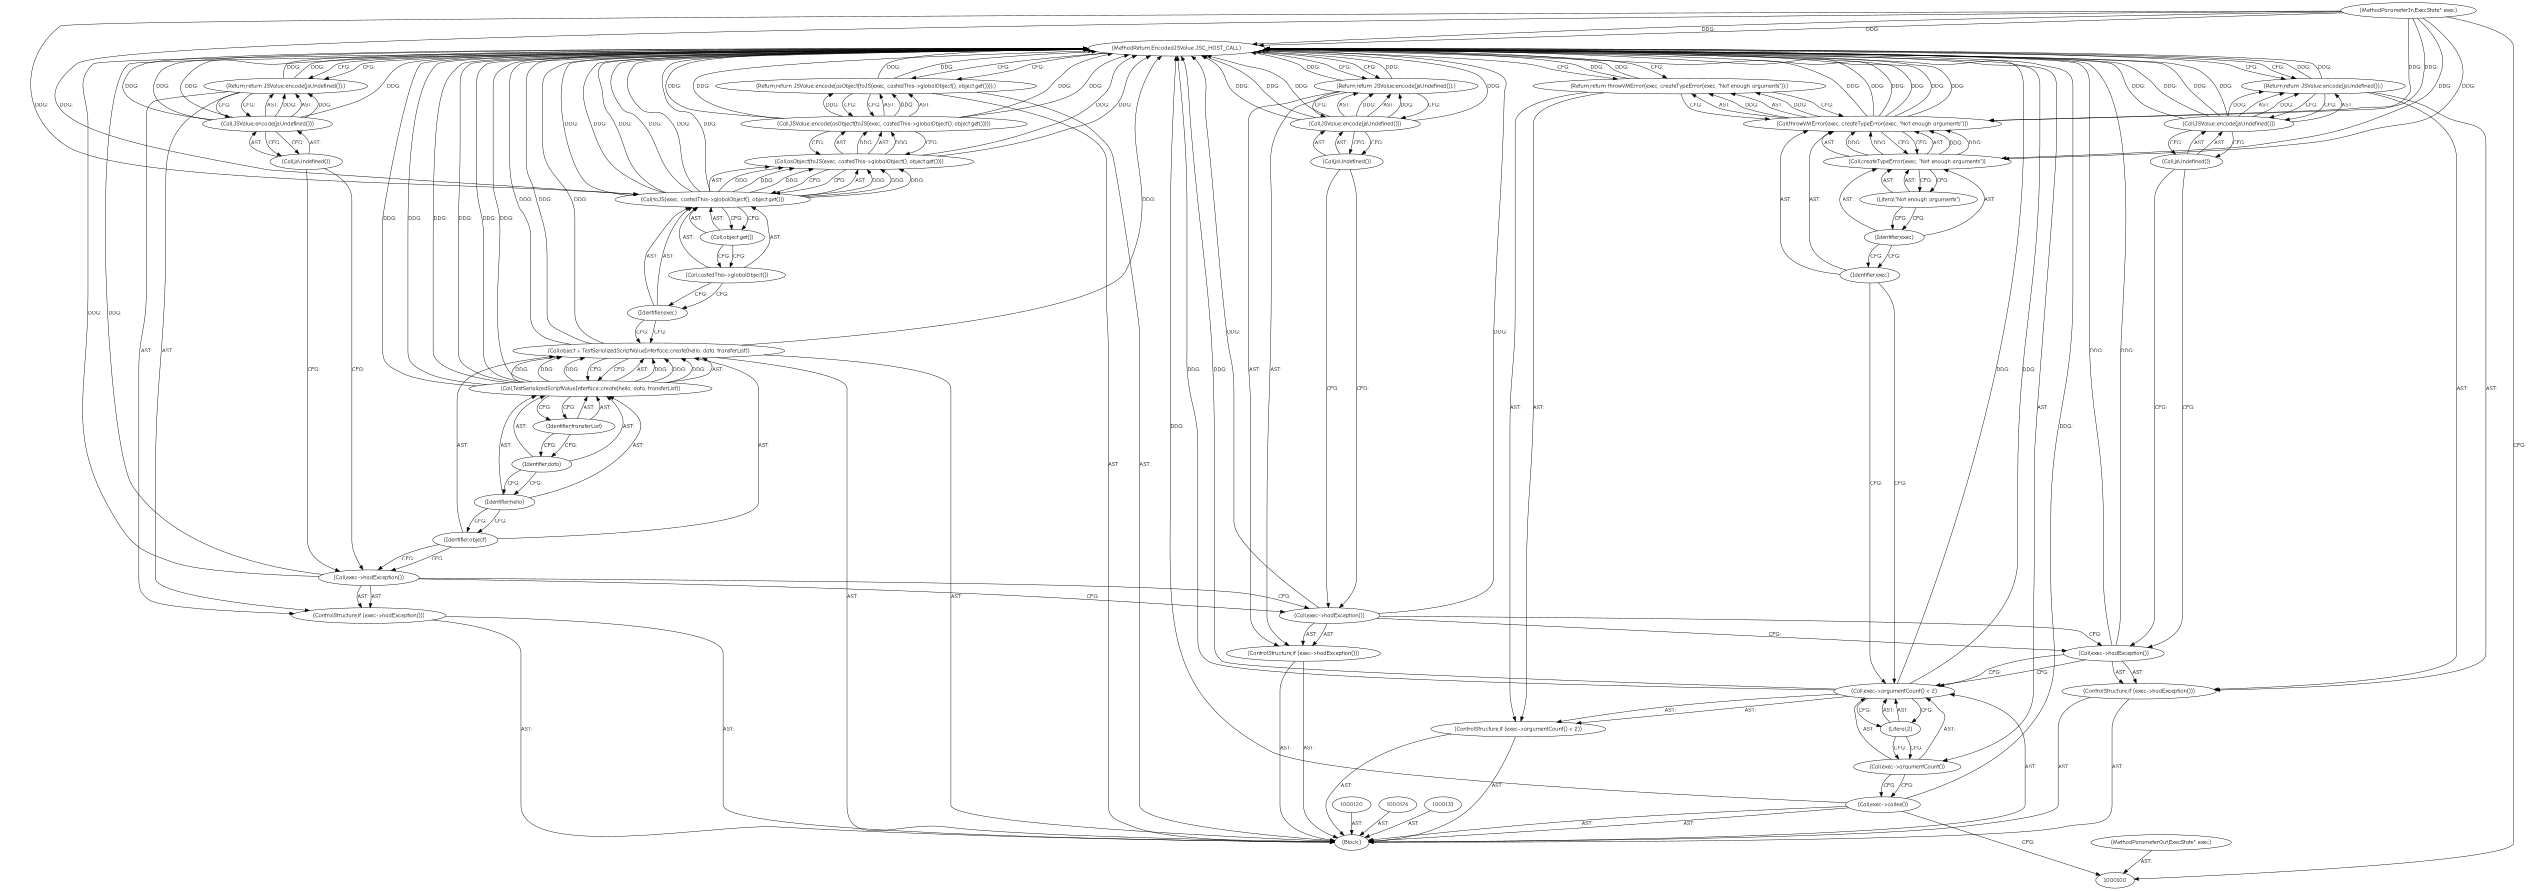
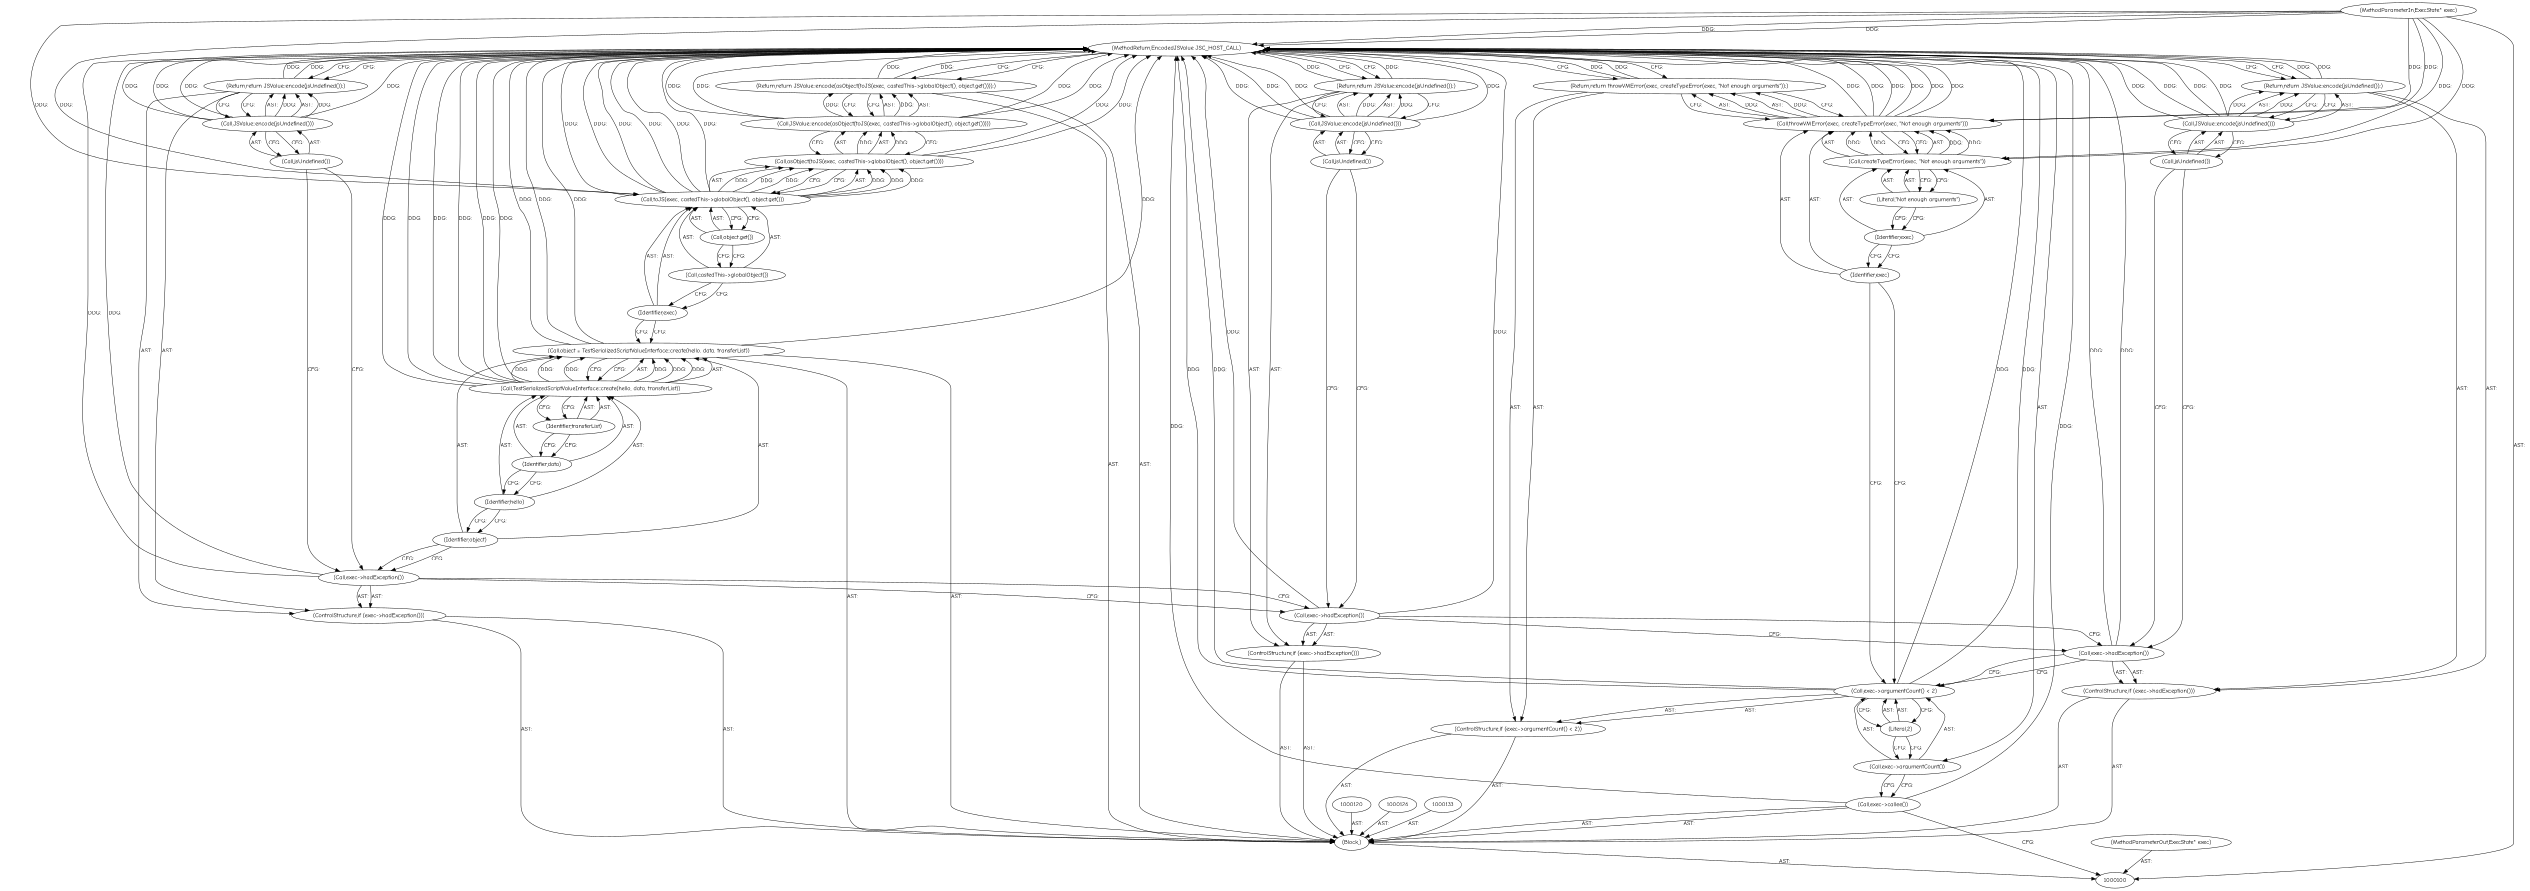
(2520, 445) -> (2520, 445)
(1857, 831) -> (1730, 861)
